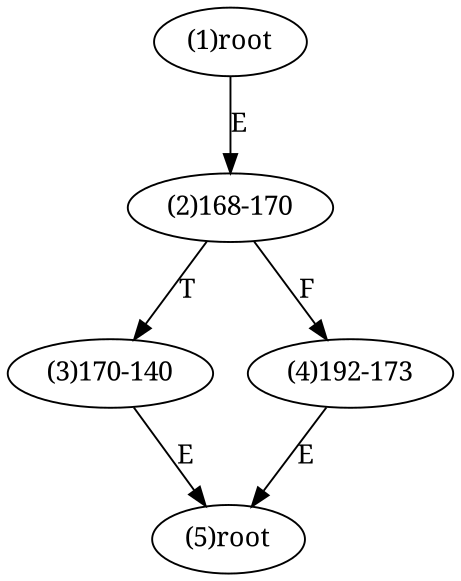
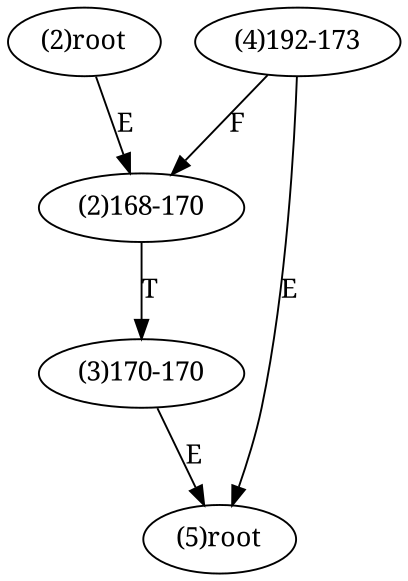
(230, 42) -> (84, 42)
(285, 283) -> (227, 118)
(110, 373) -> (142, 373)
